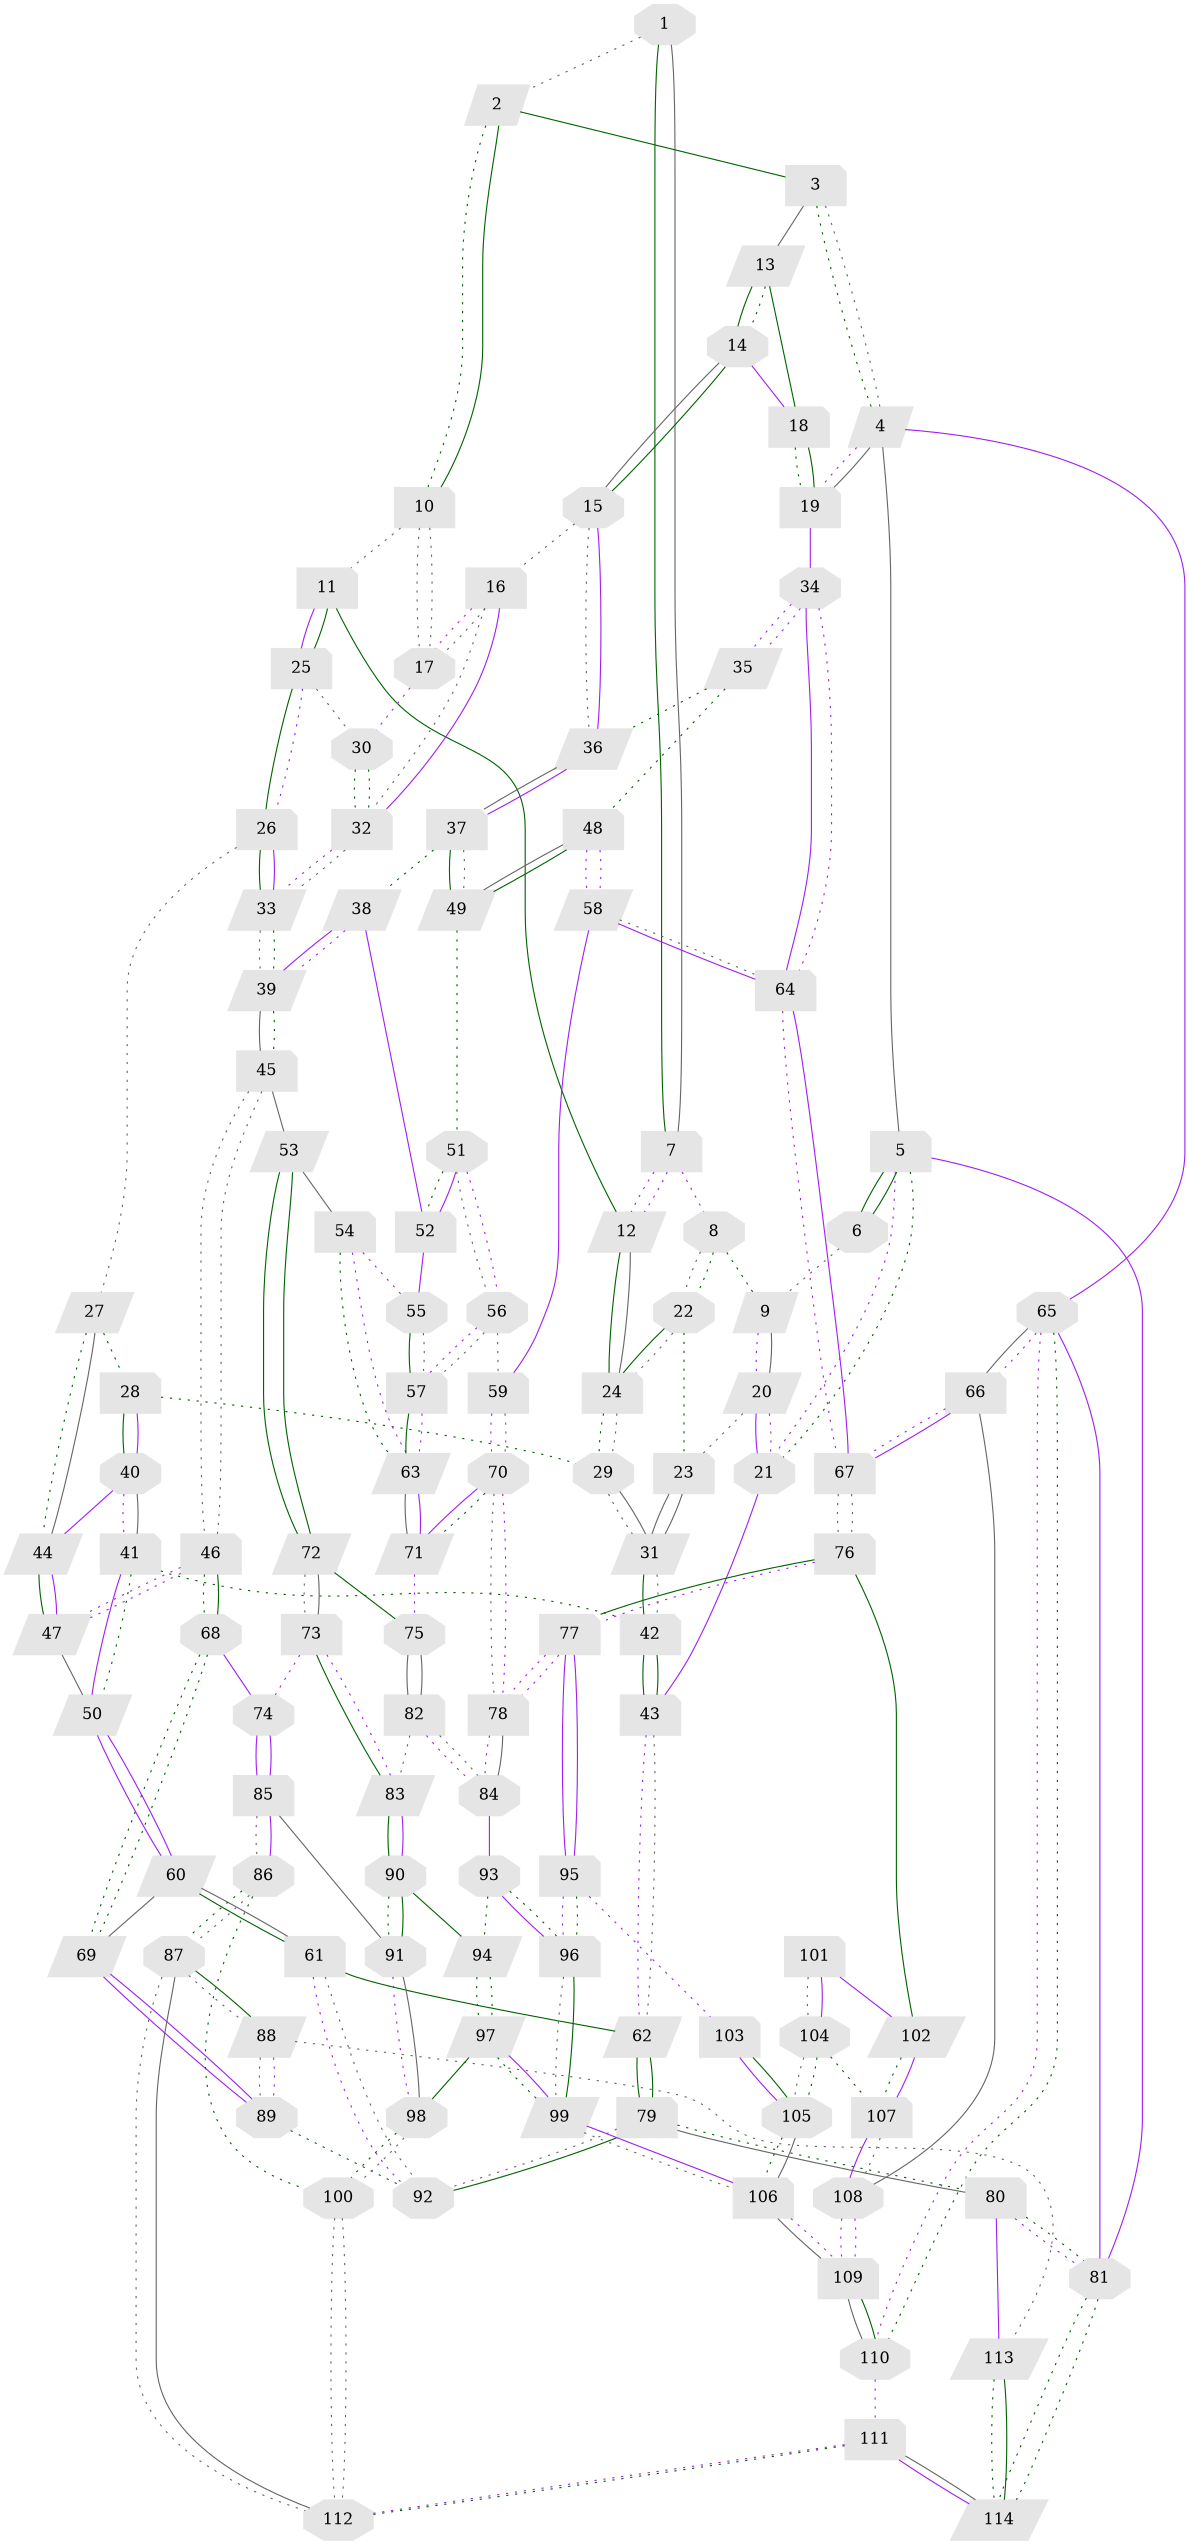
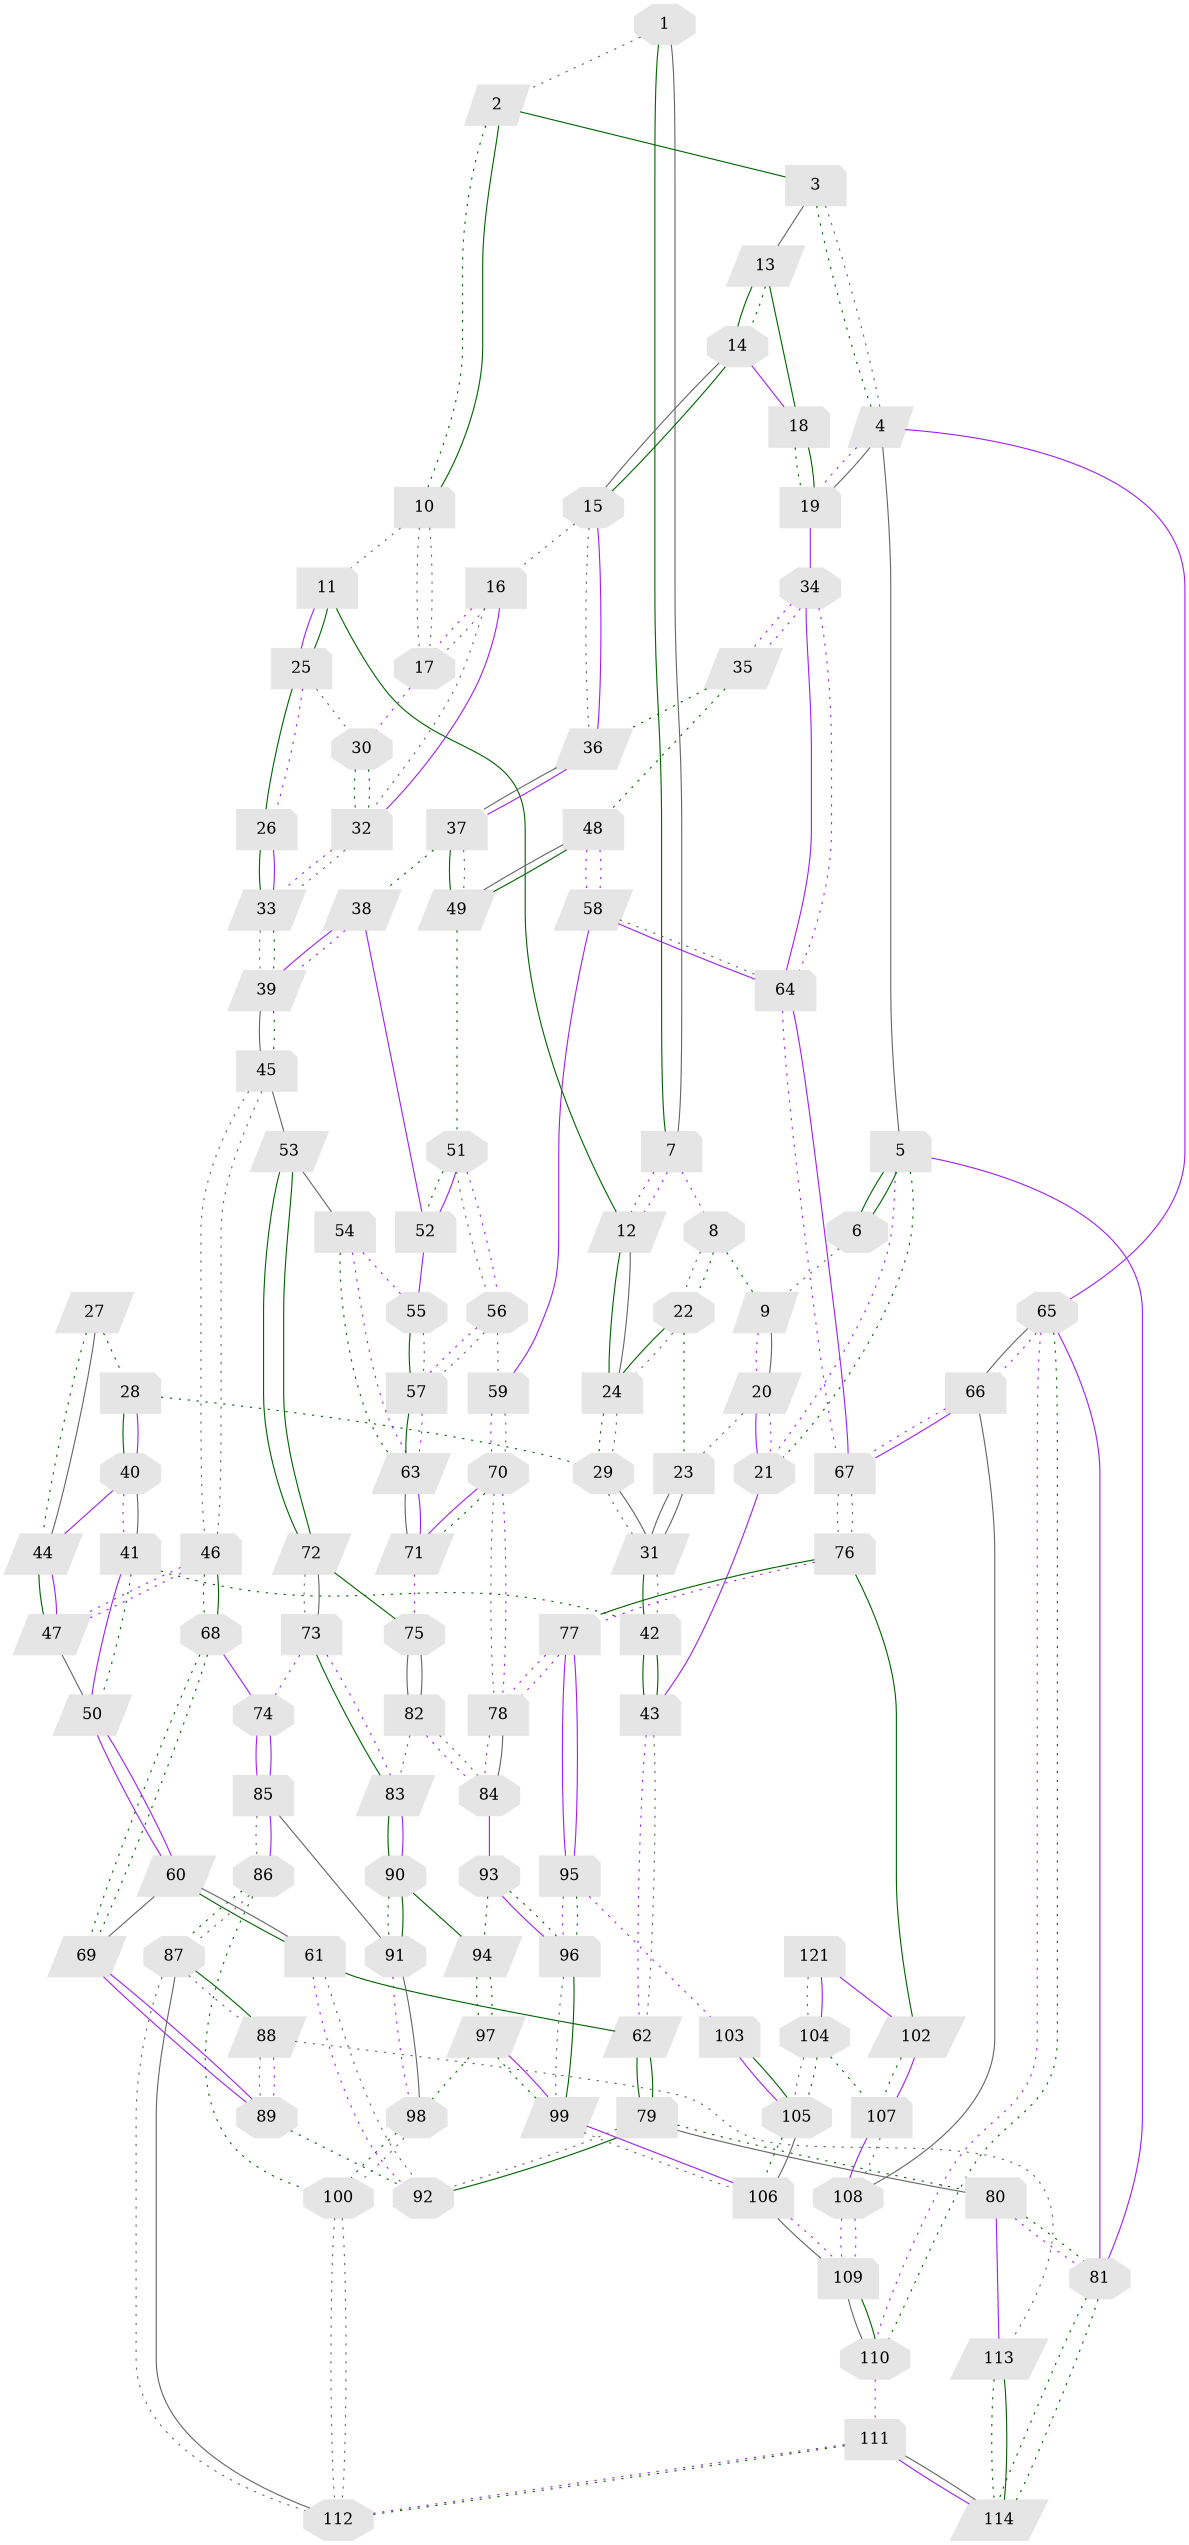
(127, 1049) -> none
(815, 1957) -> (815, 1957)
(451, 2078) -> (451, 2078)
